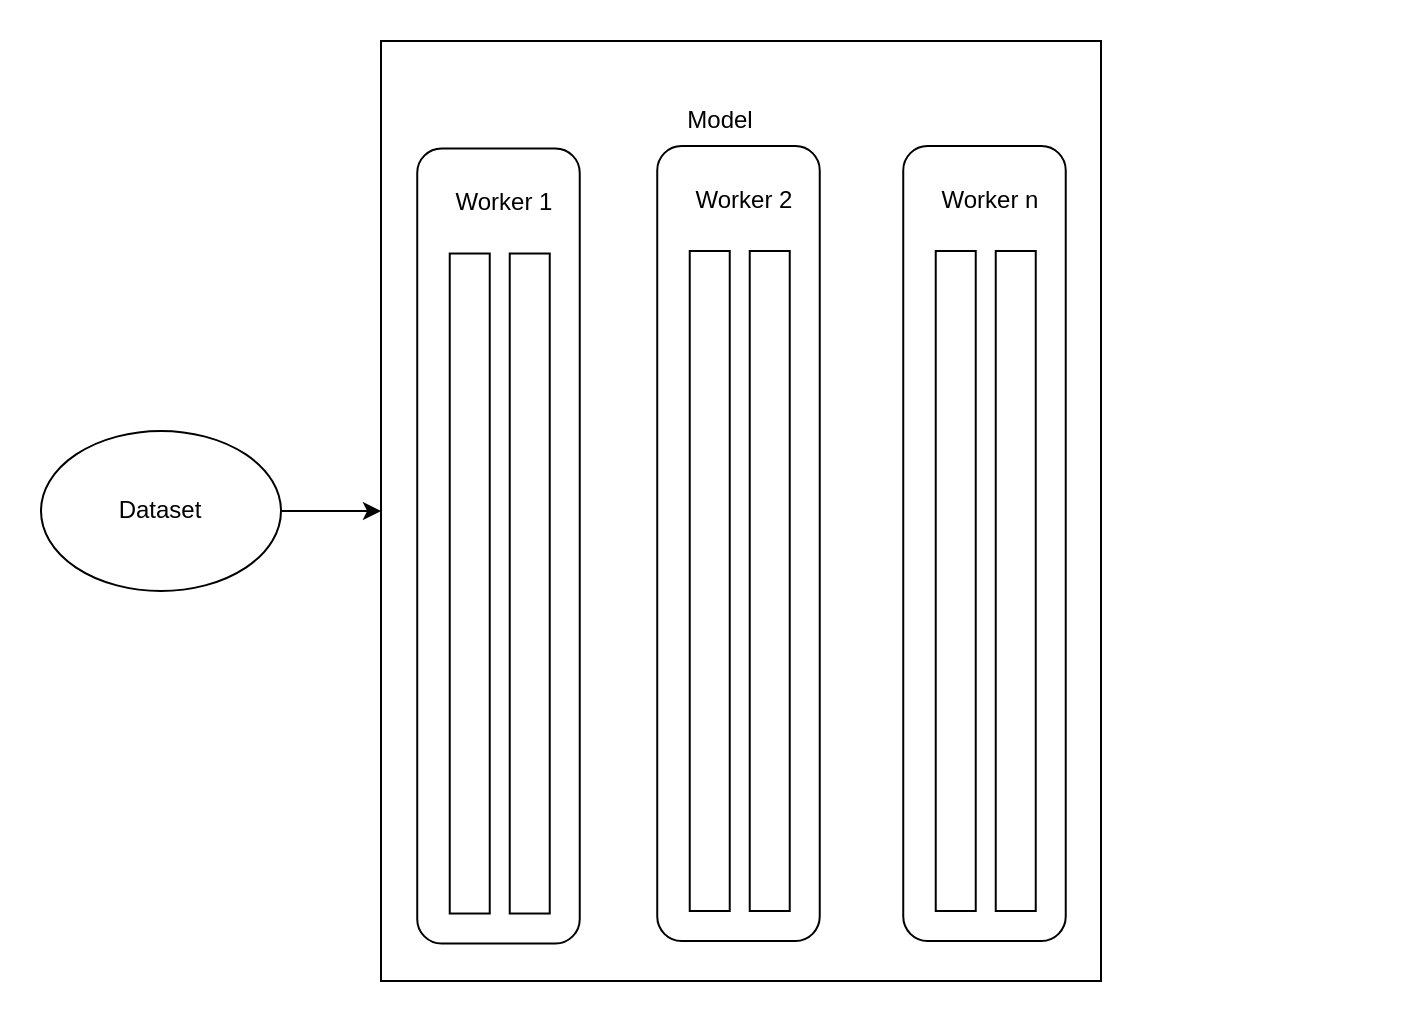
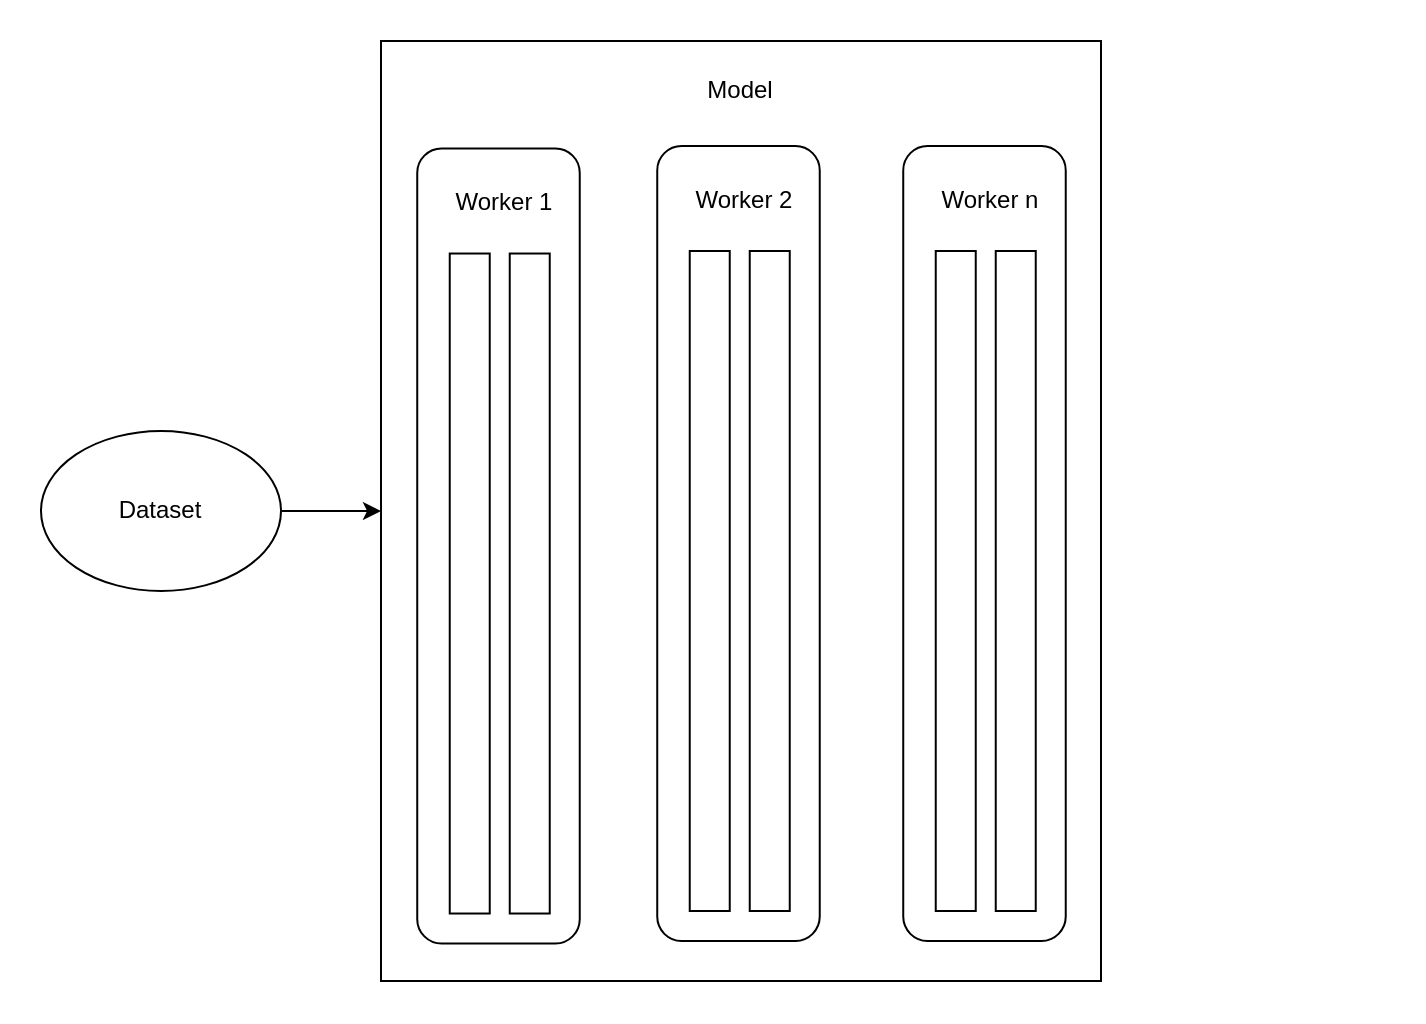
(721, 121) -> (741, 91)
